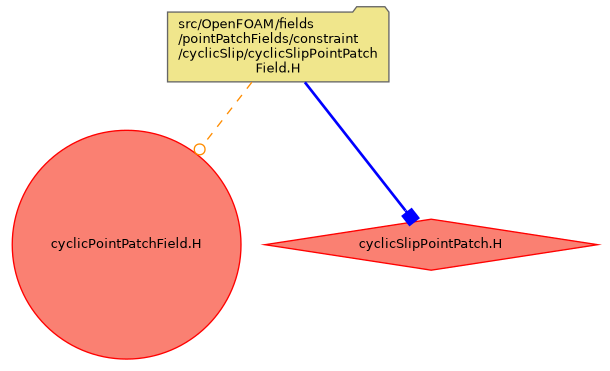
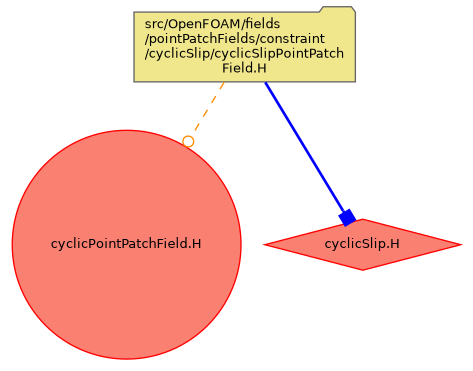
(431, 245) -> (363, 245)
